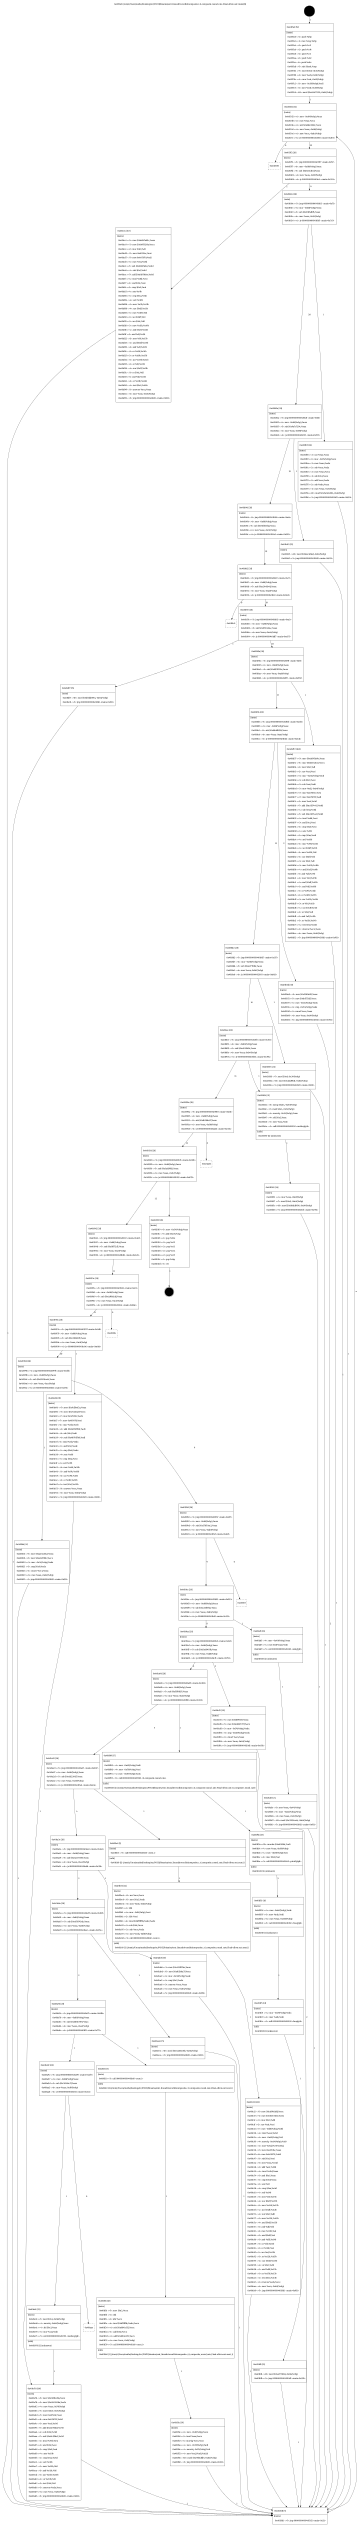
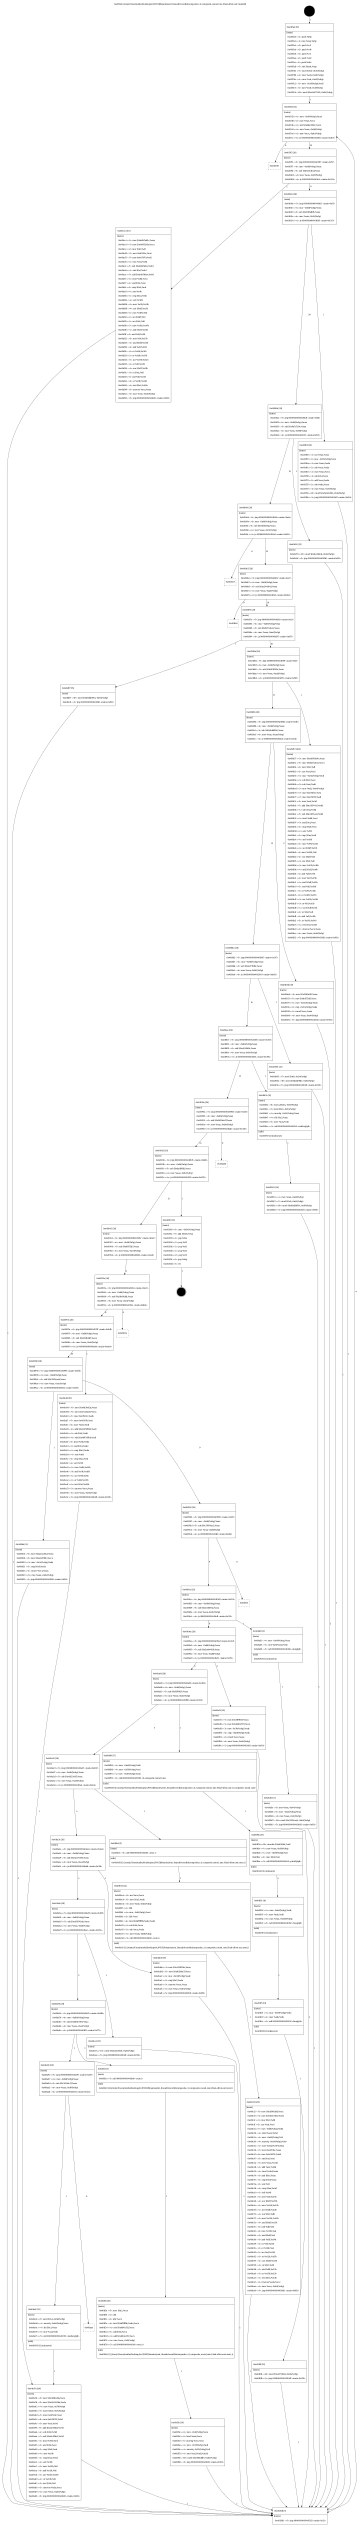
none -> (230, 582)
